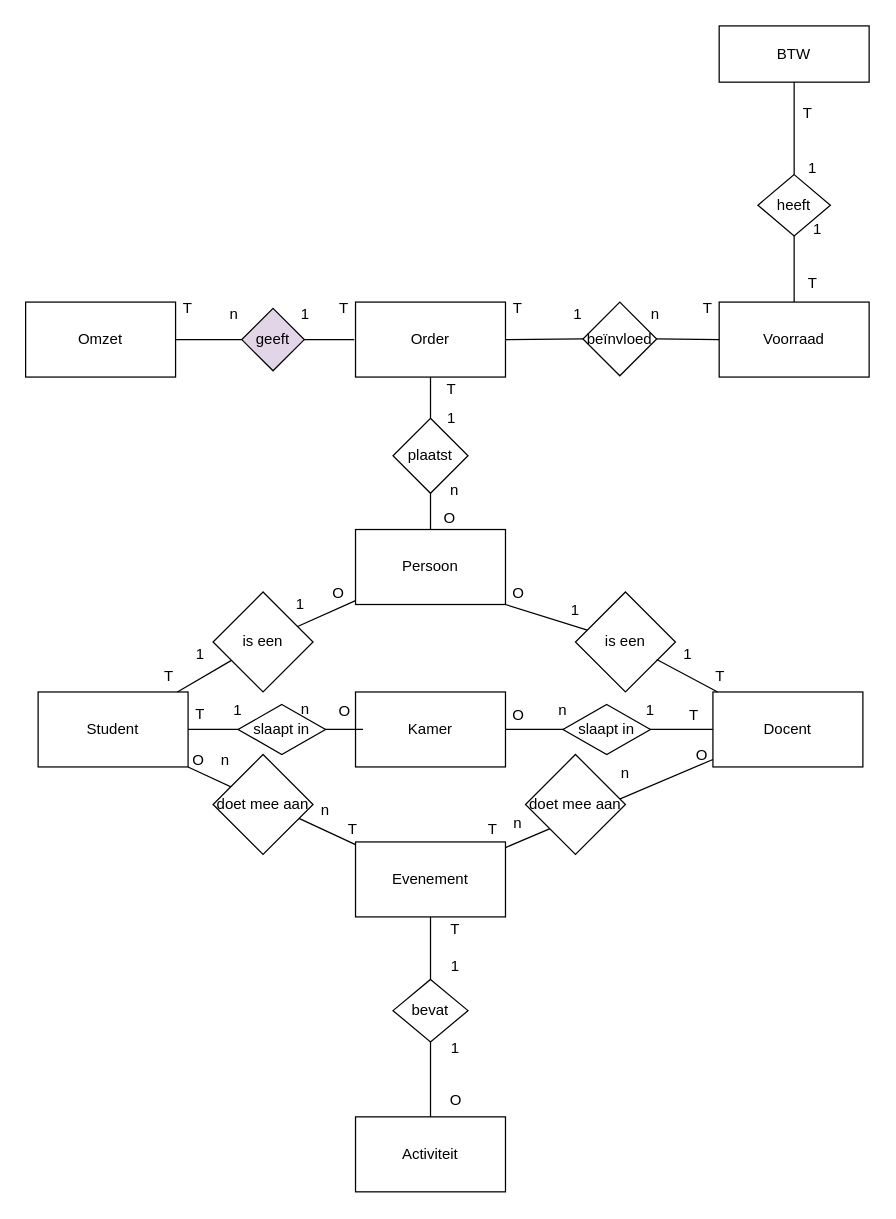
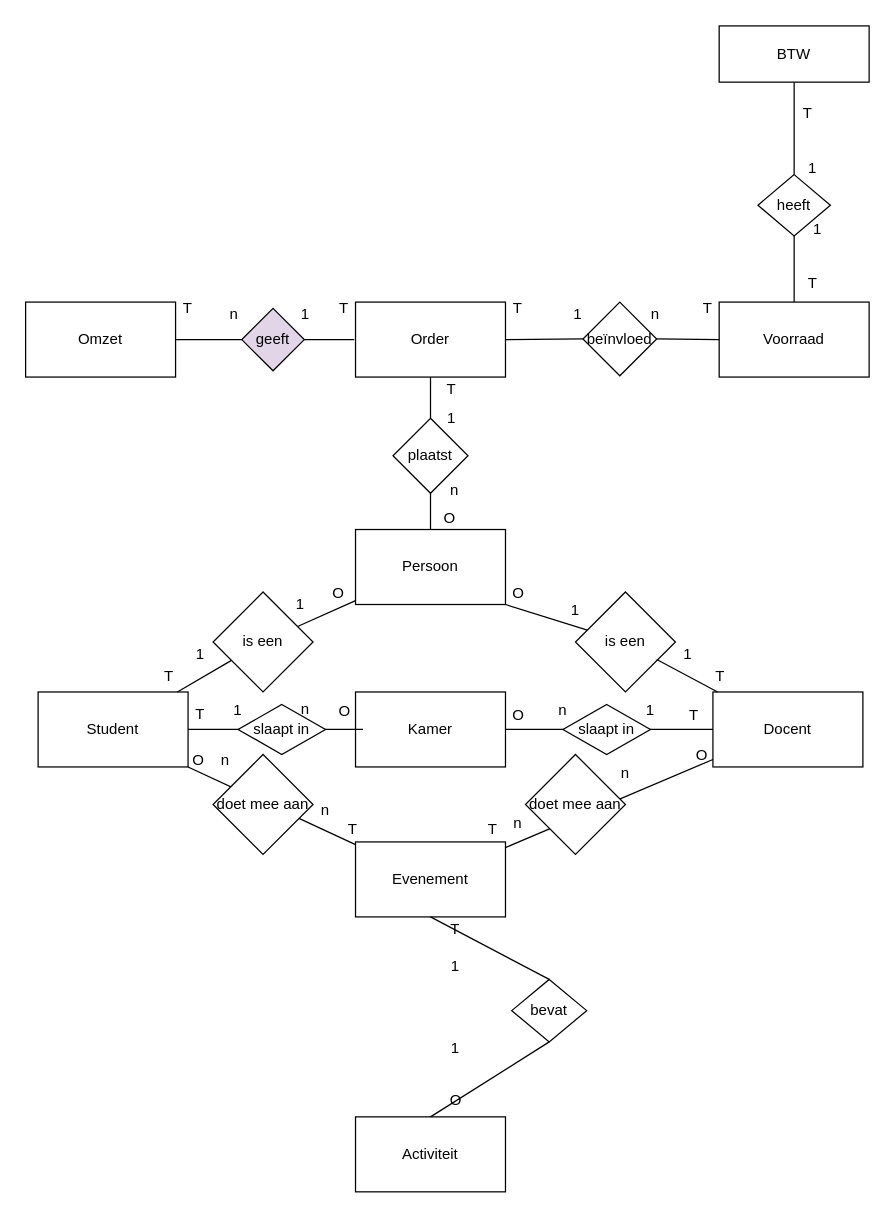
(431, 1011) -> (549, 1011)
